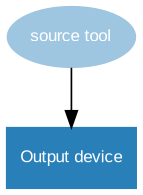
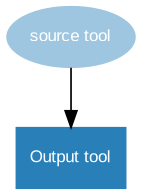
(71, 158) -> (71, 158)
